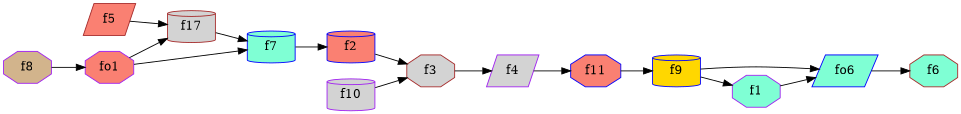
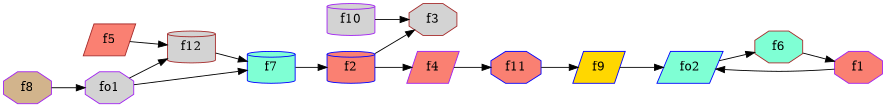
(191, 27) -> (191, 47)
(109, 67) -> (109, 88)
(469, 71) -> (389, 67)
(513, 71) -> (433, 67)
(676, 71) -> (599, 67)
(845, 71) -> (690, 67)
(712, 80) -> (814, 56)
(756, 91) -> (859, 67)
